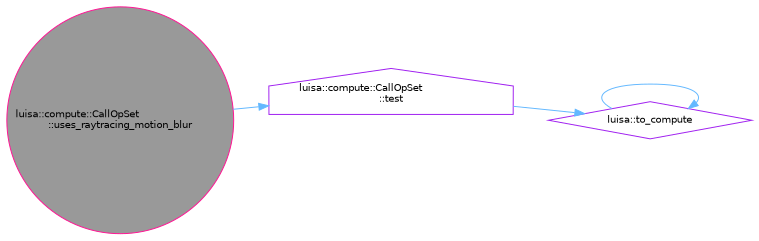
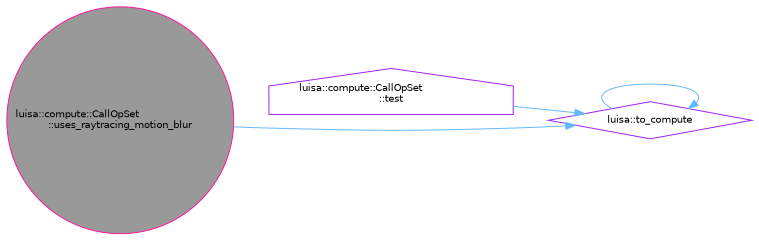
(246, 108) -> (400, 130)
